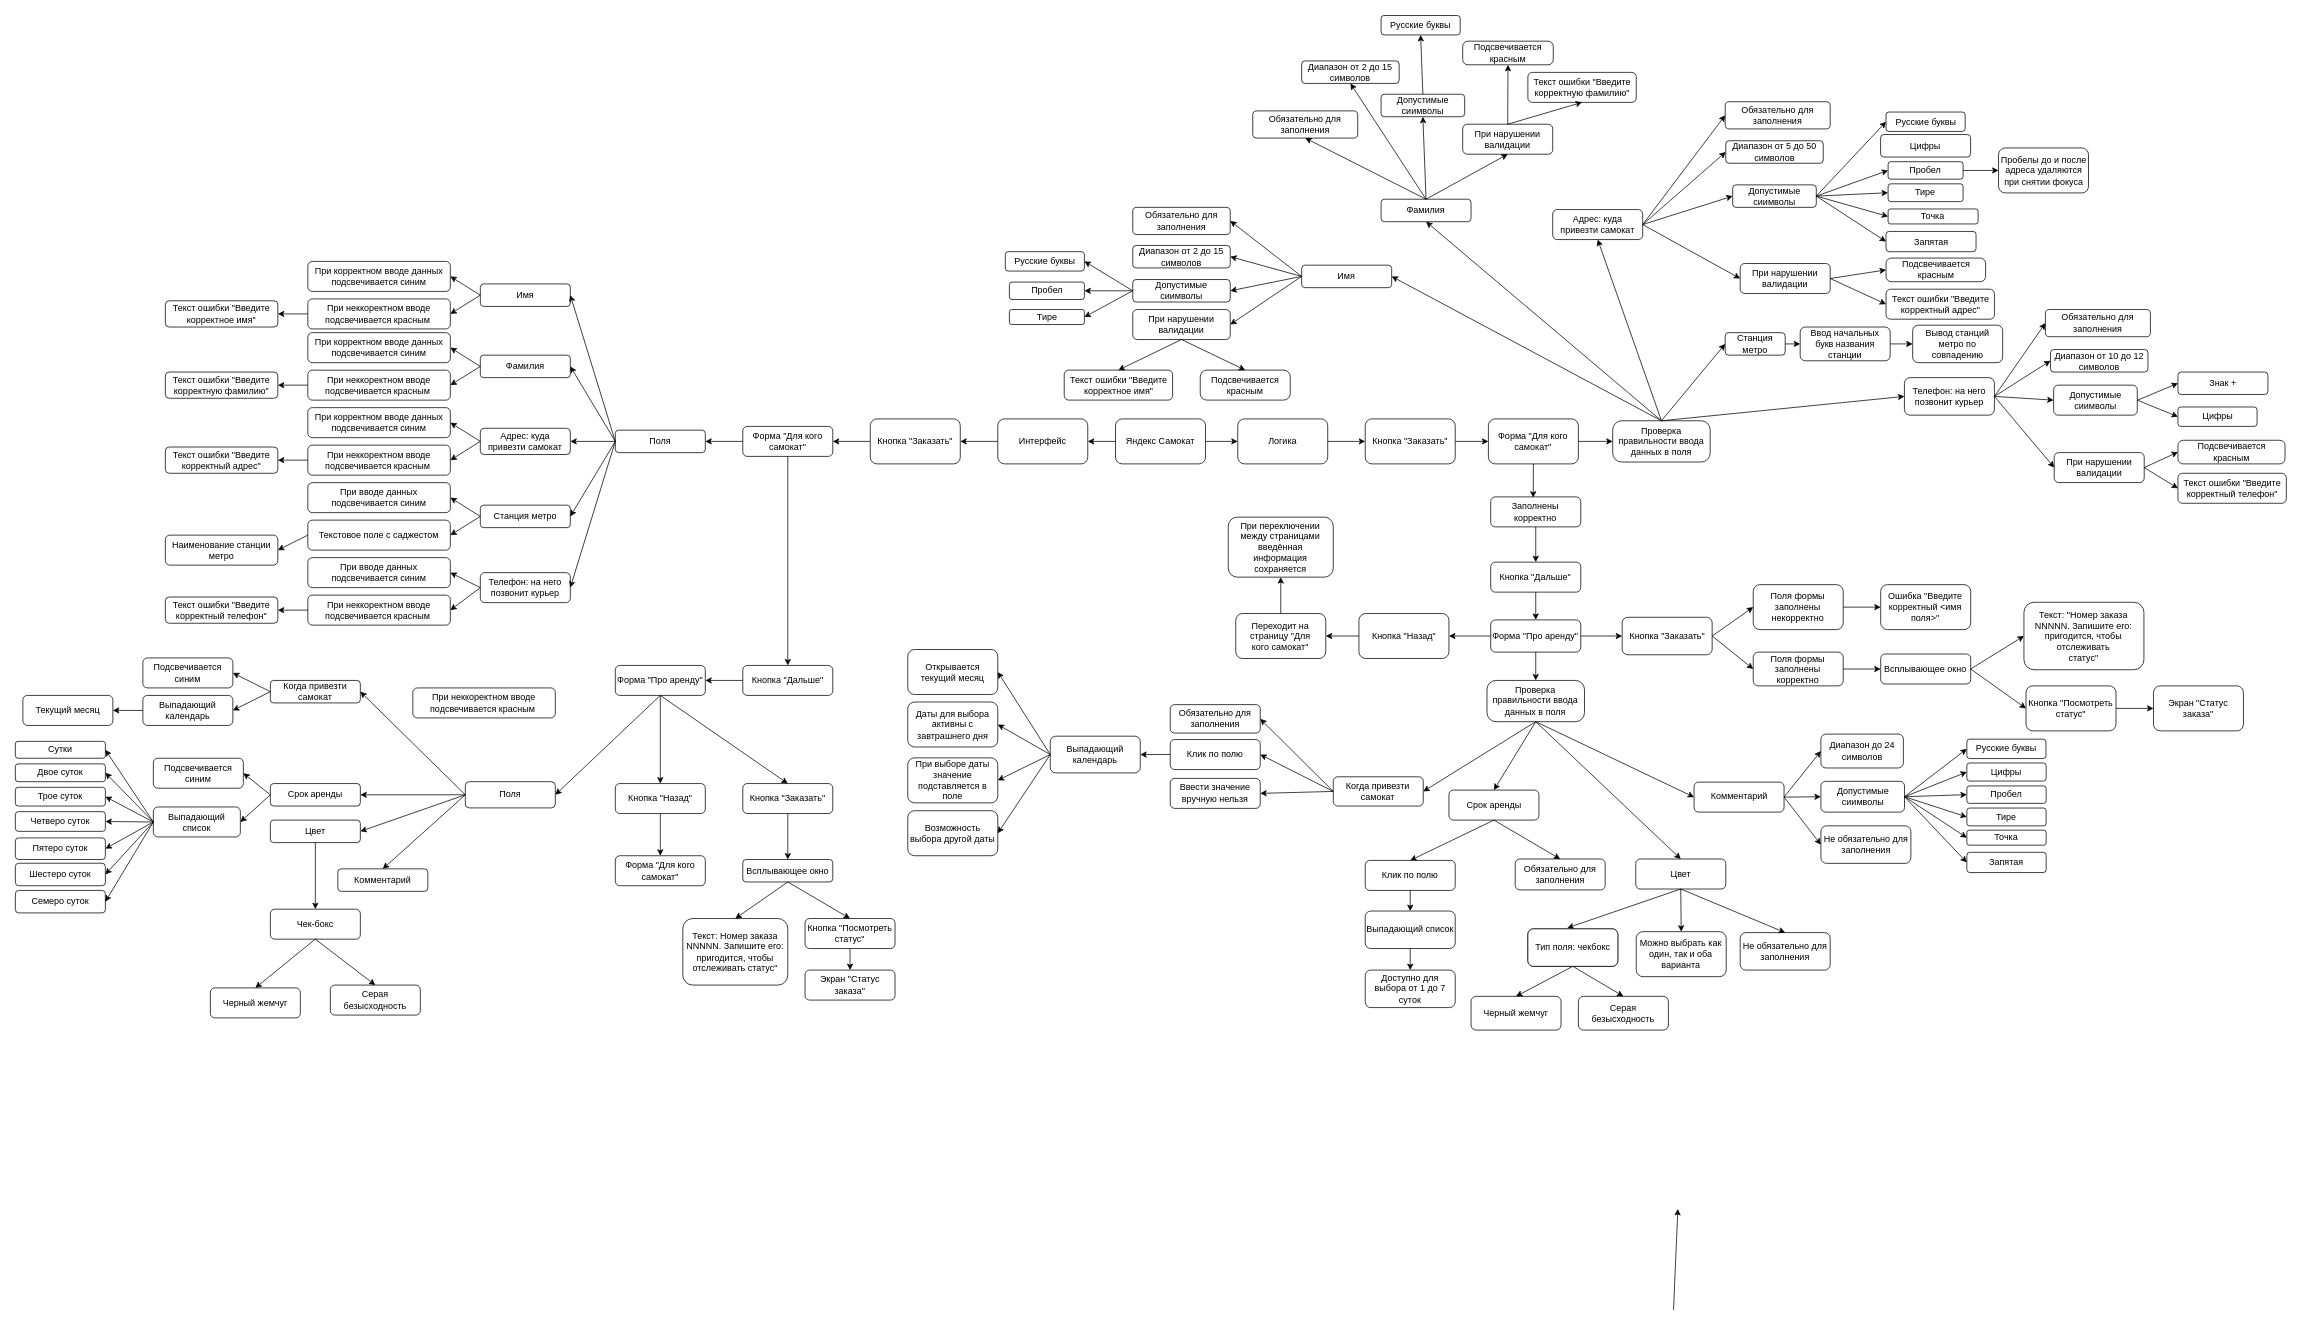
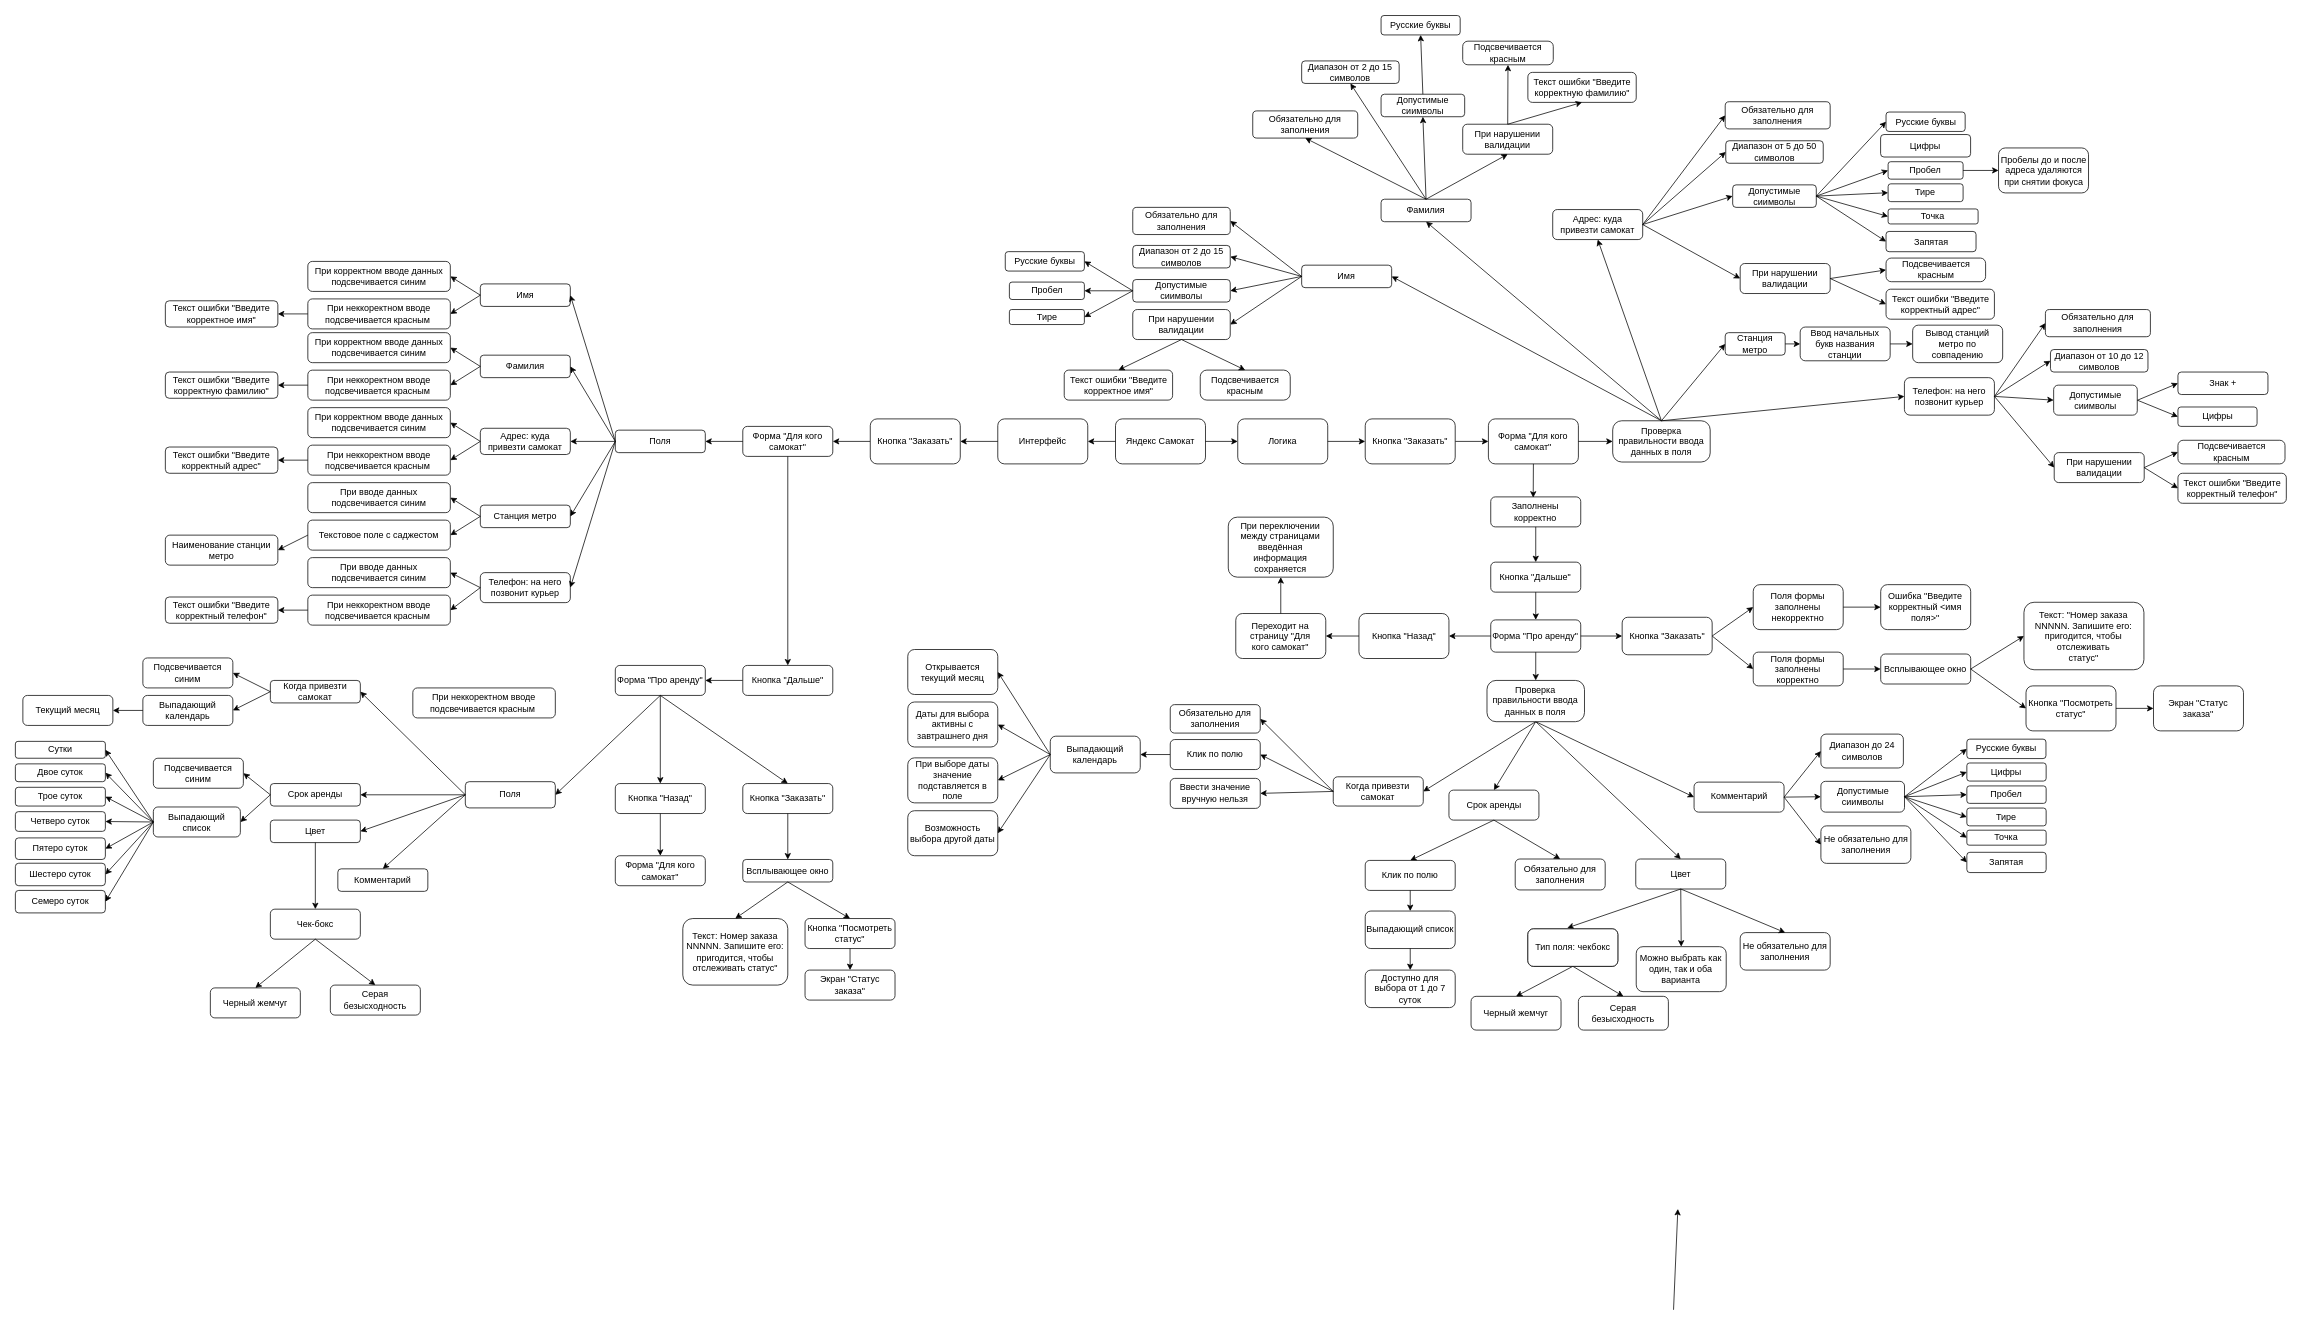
(1681, 954) -> (1681, 969)
